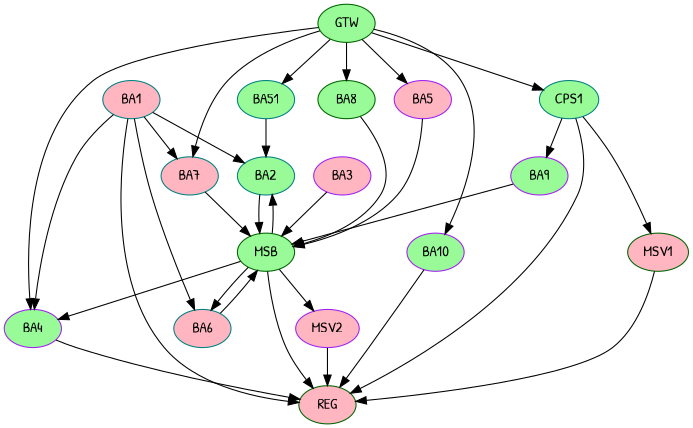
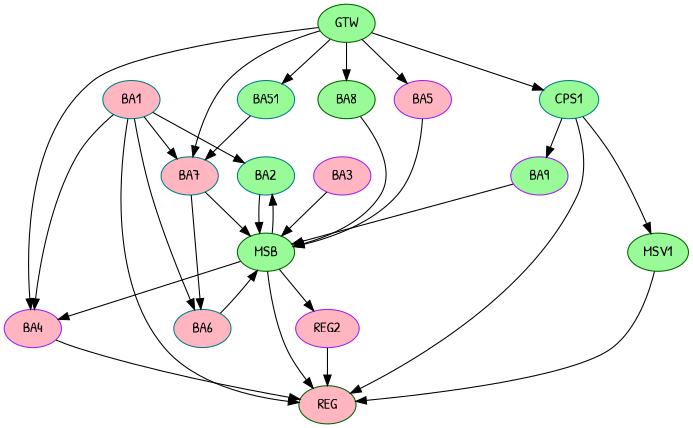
(266, 133) -> (232, 134)
(436, 252) -> none
(658, 252) -> (658, 252)
(233, 284) -> (196, 247)
(33, 329) -> (33, 329)
(327, 329) -> (327, 329)
